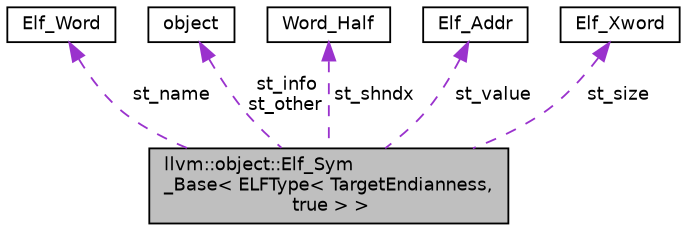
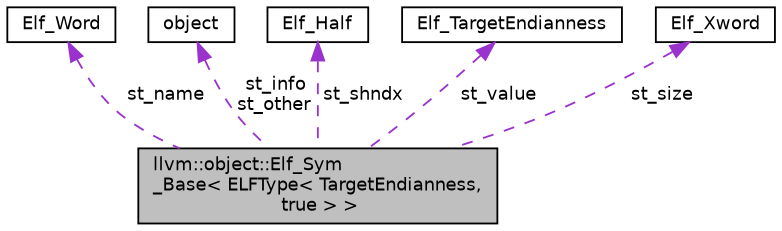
(329, 25) -> (318, 25)
(475, 25) -> (512, 25)
